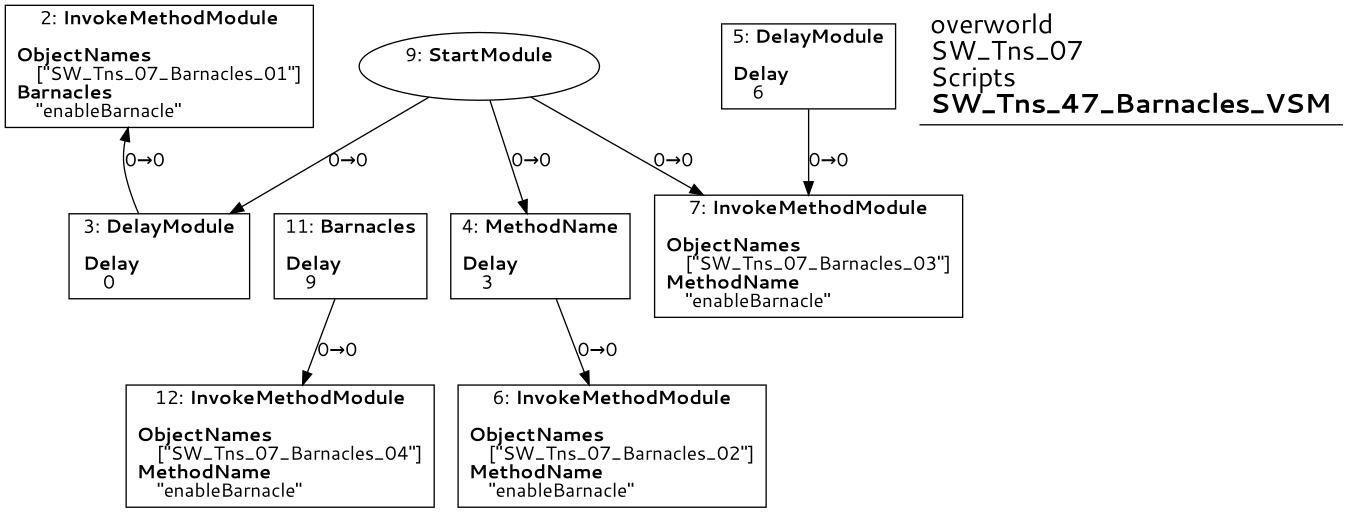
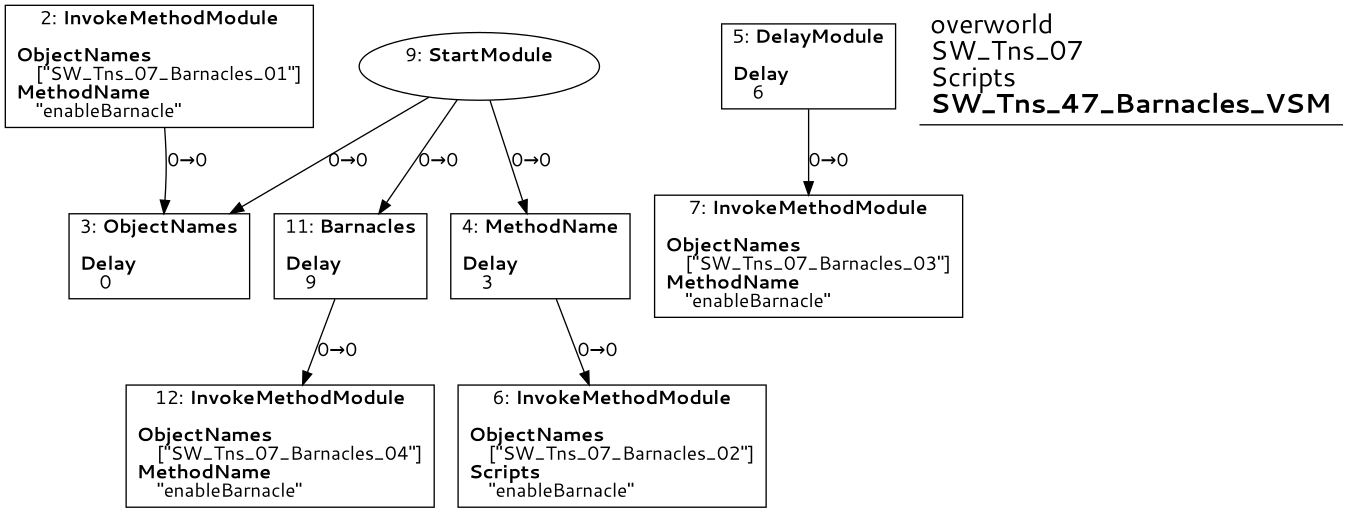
(64, 93) -> (84, 93)
(611, 143) -> (422, 151)
(126, 178) -> (166, 164)
(171, 227) -> (171, 227)
(536, 473) -> (505, 473)
